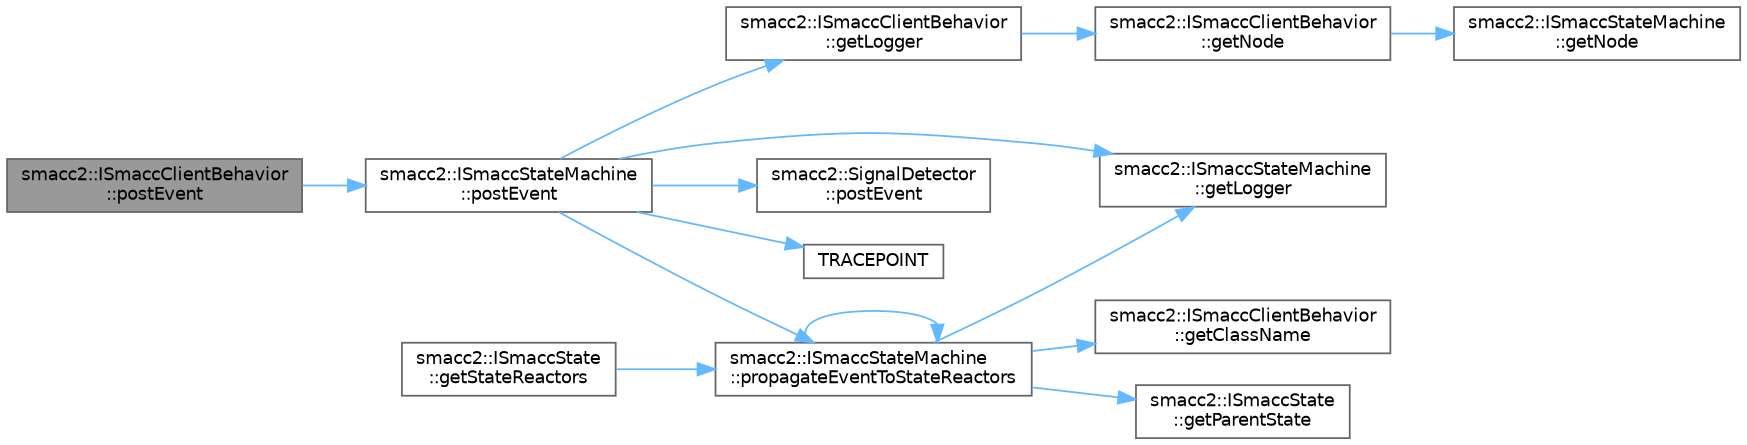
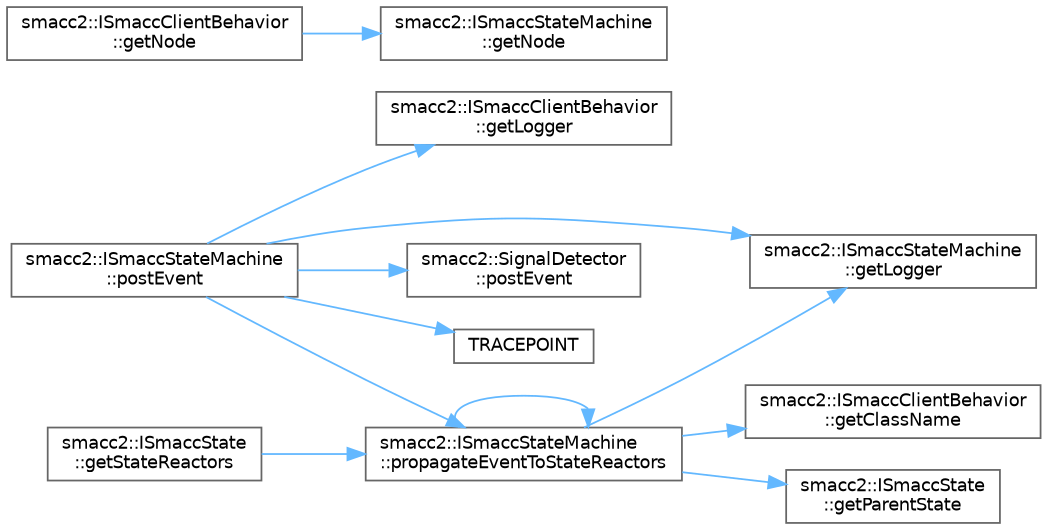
(1049, 34) -> none
(155, 186) -> none
